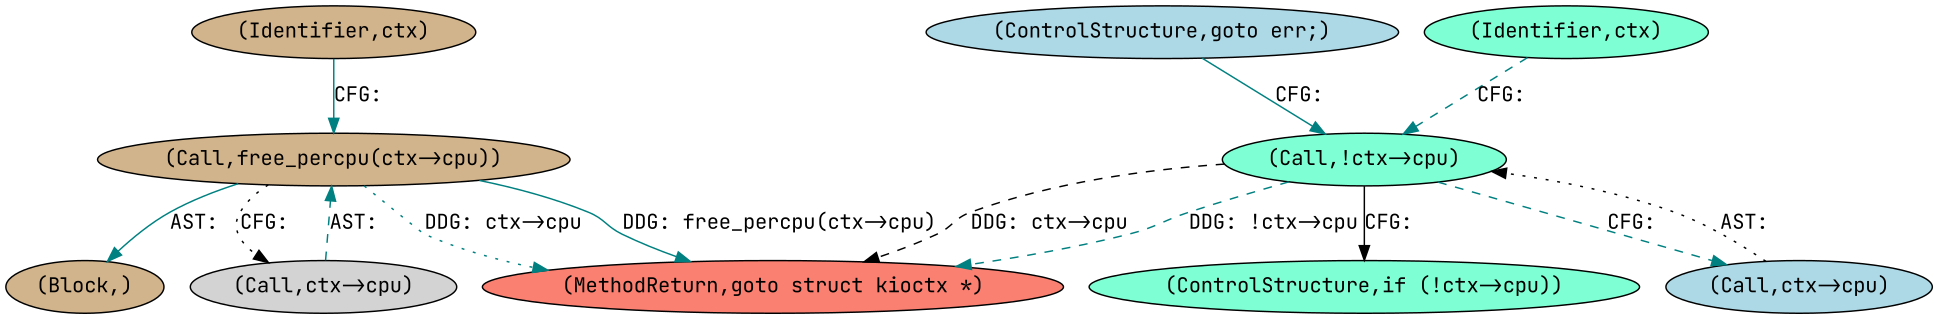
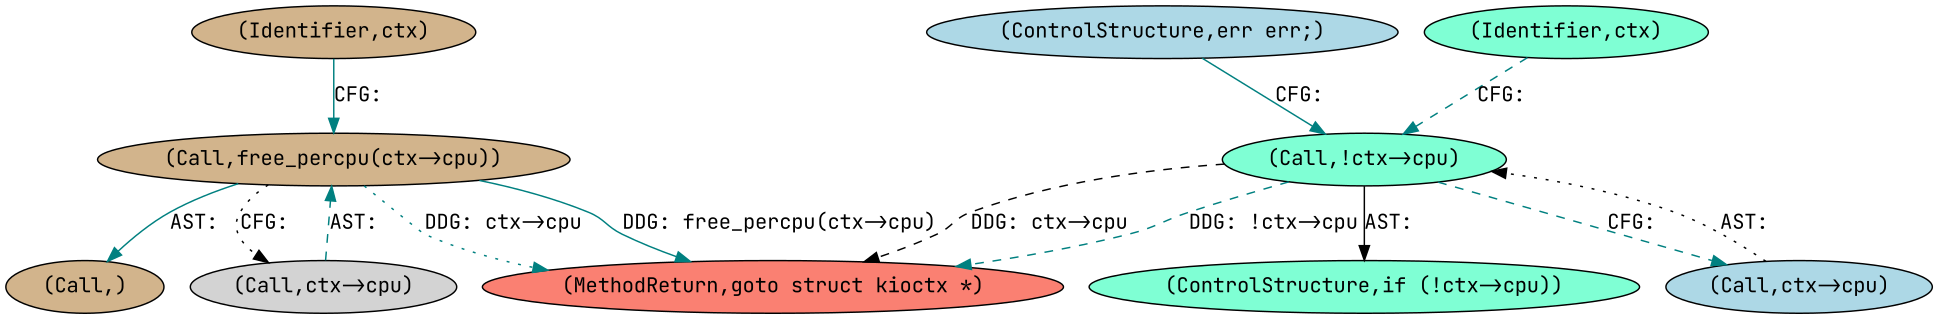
(1162, 32) -> (1162, 32)
(1395, 223) -> (1395, 223)
(85, 287) -> (85, 287)
